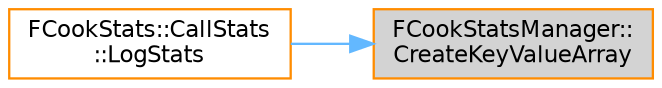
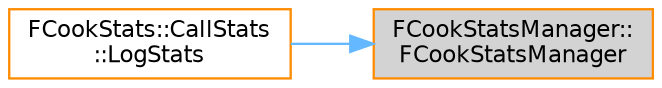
(513, 44) -> (513, 44)
